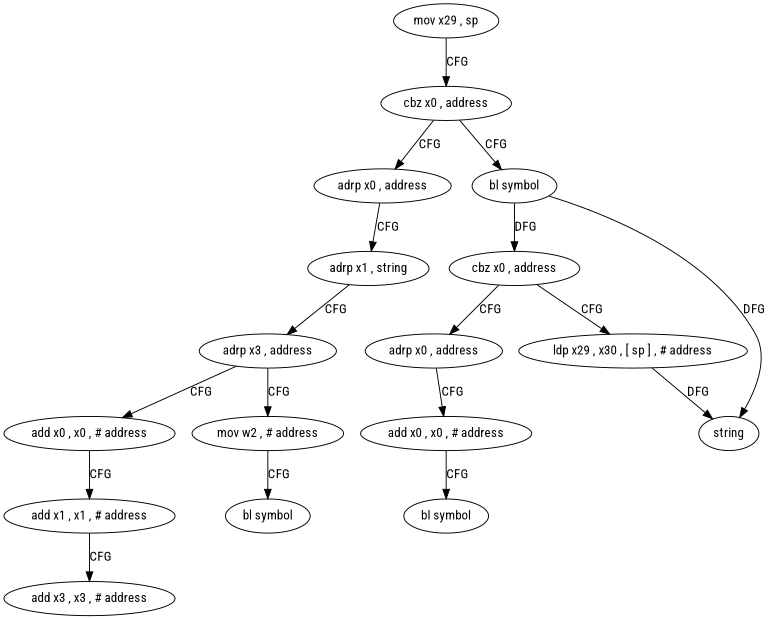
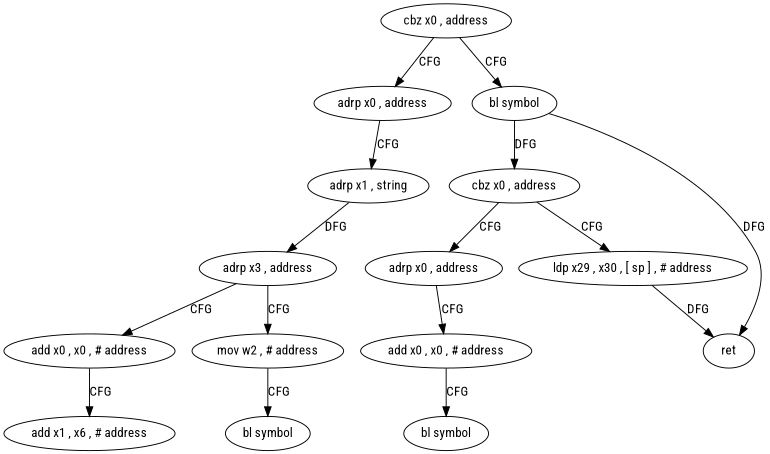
(446, 21) -> none
(336, 310) -> (336, 227)
(729, 434) -> (729, 351)
(89, 516) -> (89, 434)
(89, 599) -> none
